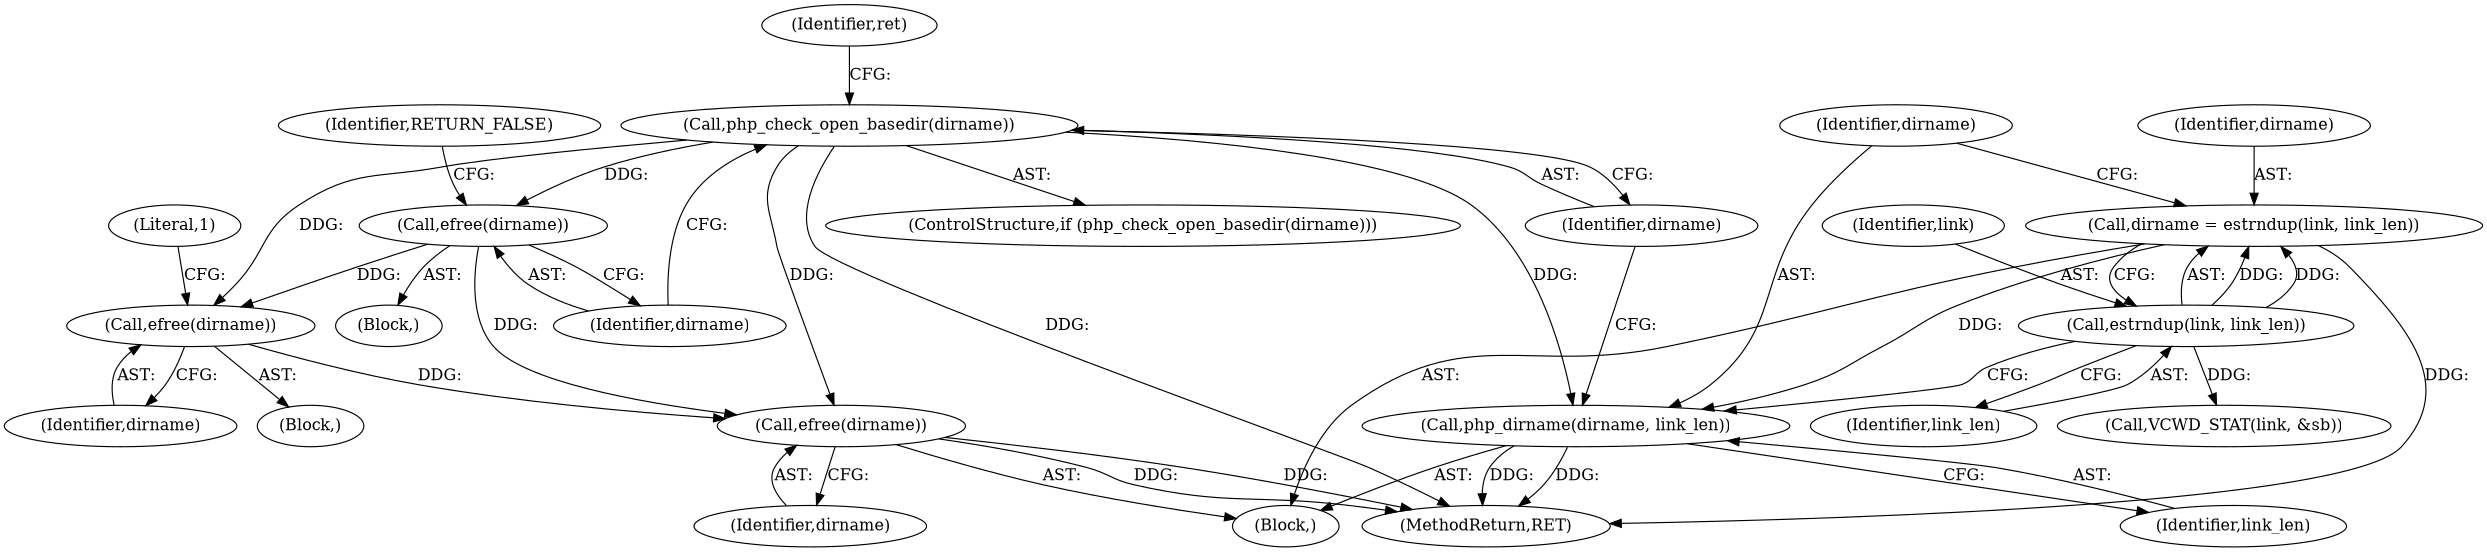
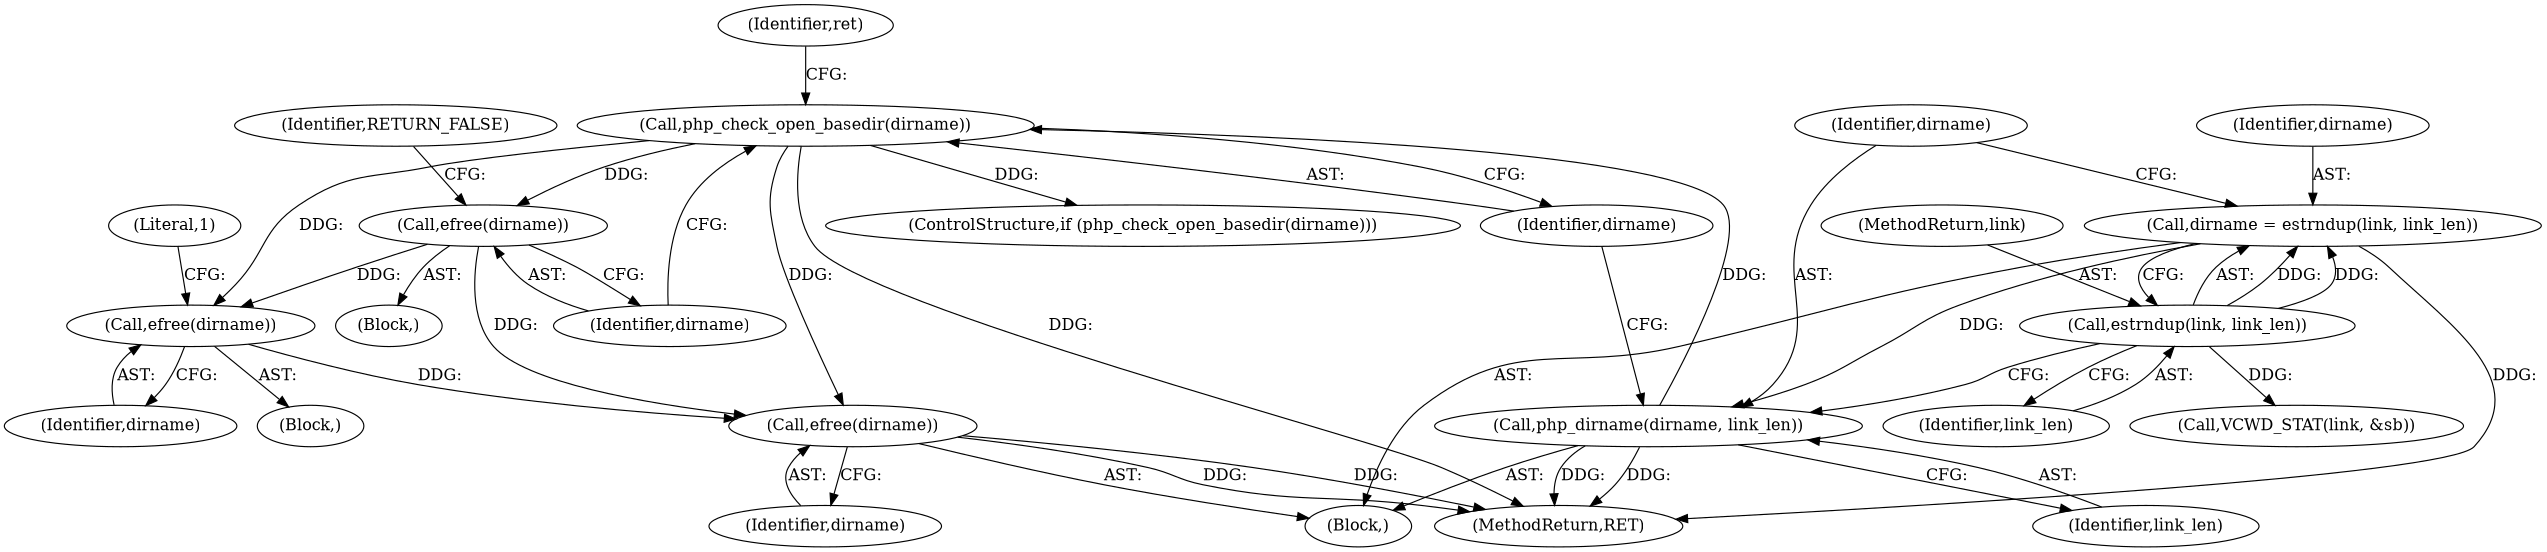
(1380, 170) -> (1494, 153)
(1035, 176) -> (1019, 176)
(1913, 226) -> (1942, 226)
